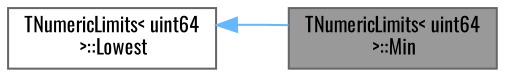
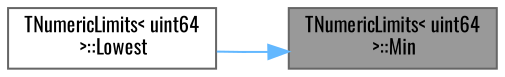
(263, 25) -> (242, 52)
